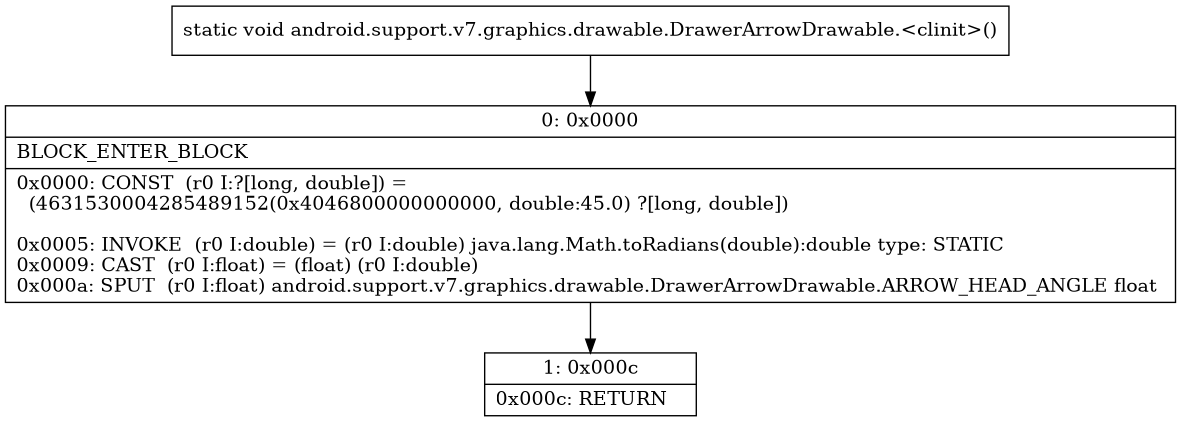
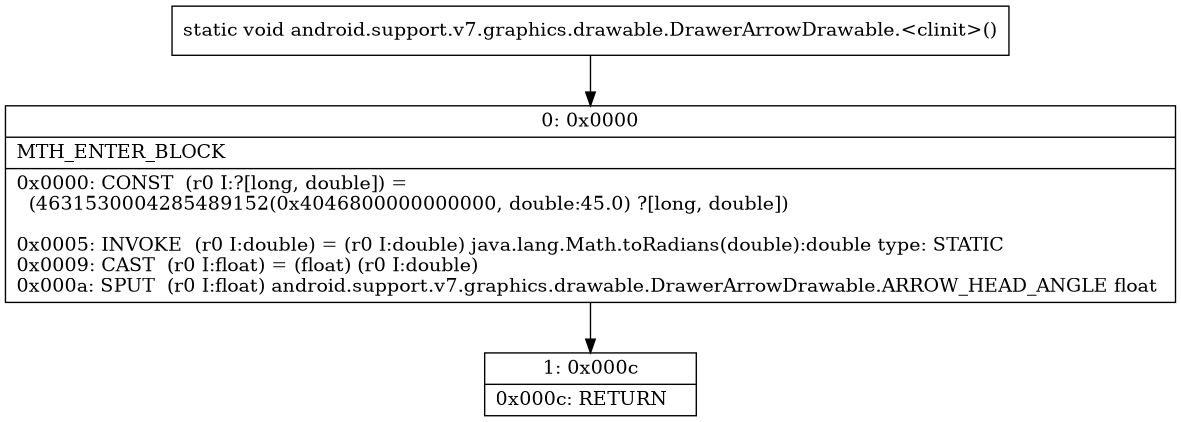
(132, 152) -> (122, 152)
